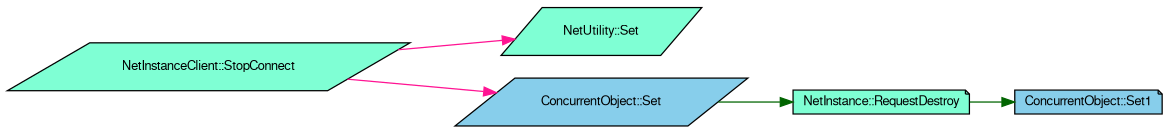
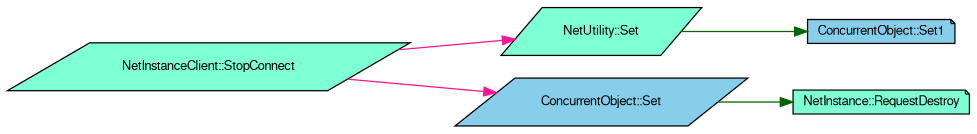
(986, 102) -> (738, 31)
